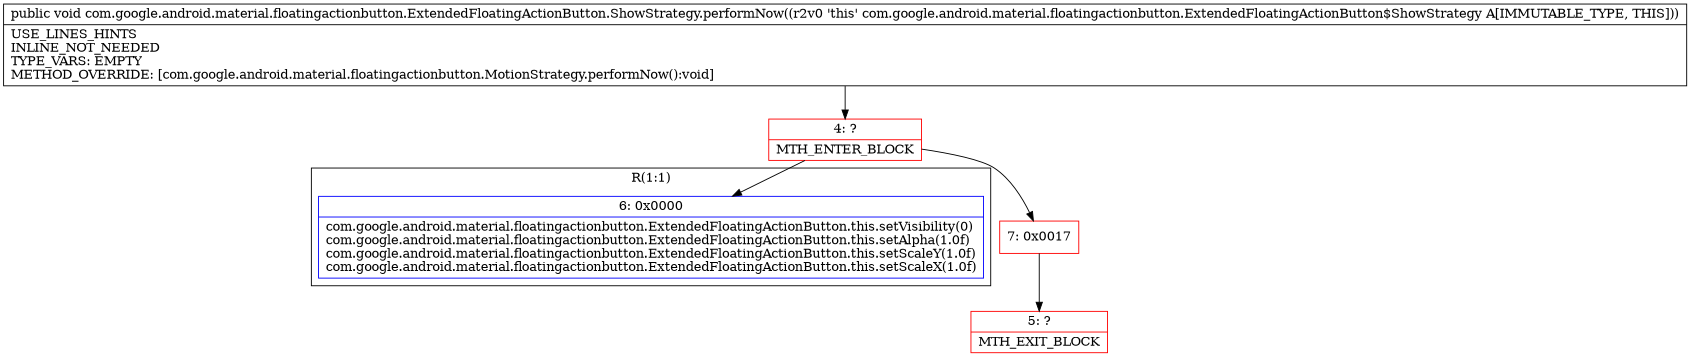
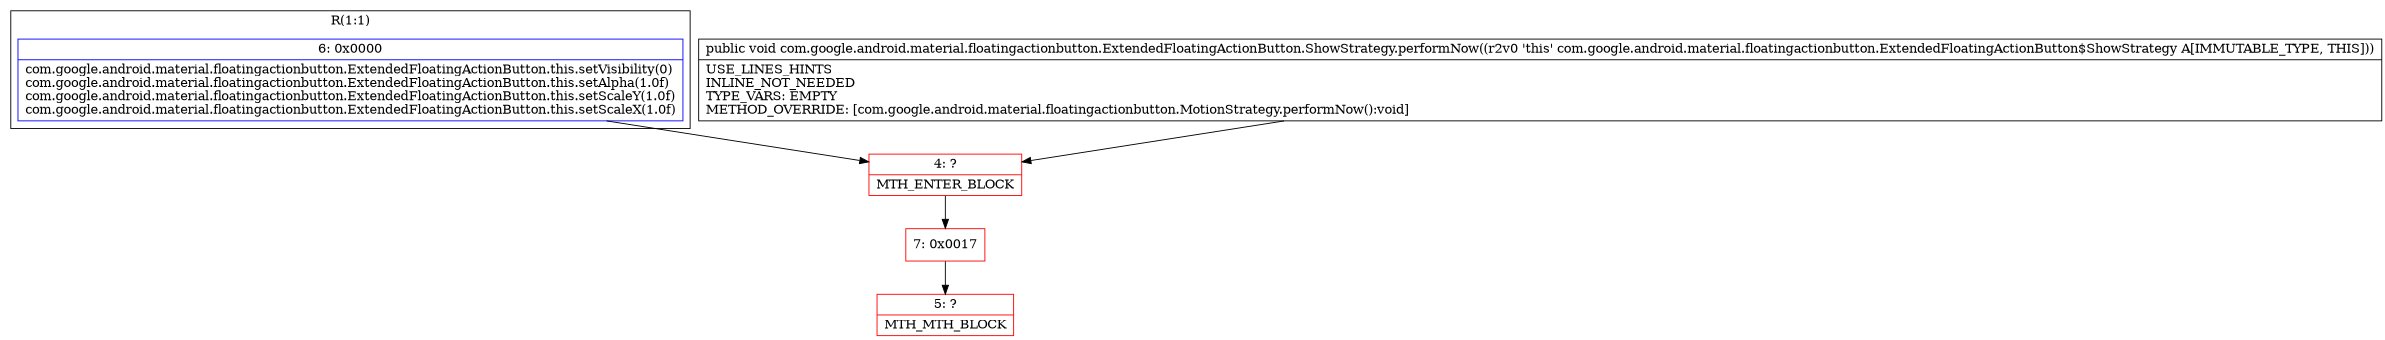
(773, 176) -> (733, 141)
(1039, 342) -> (945, 325)
